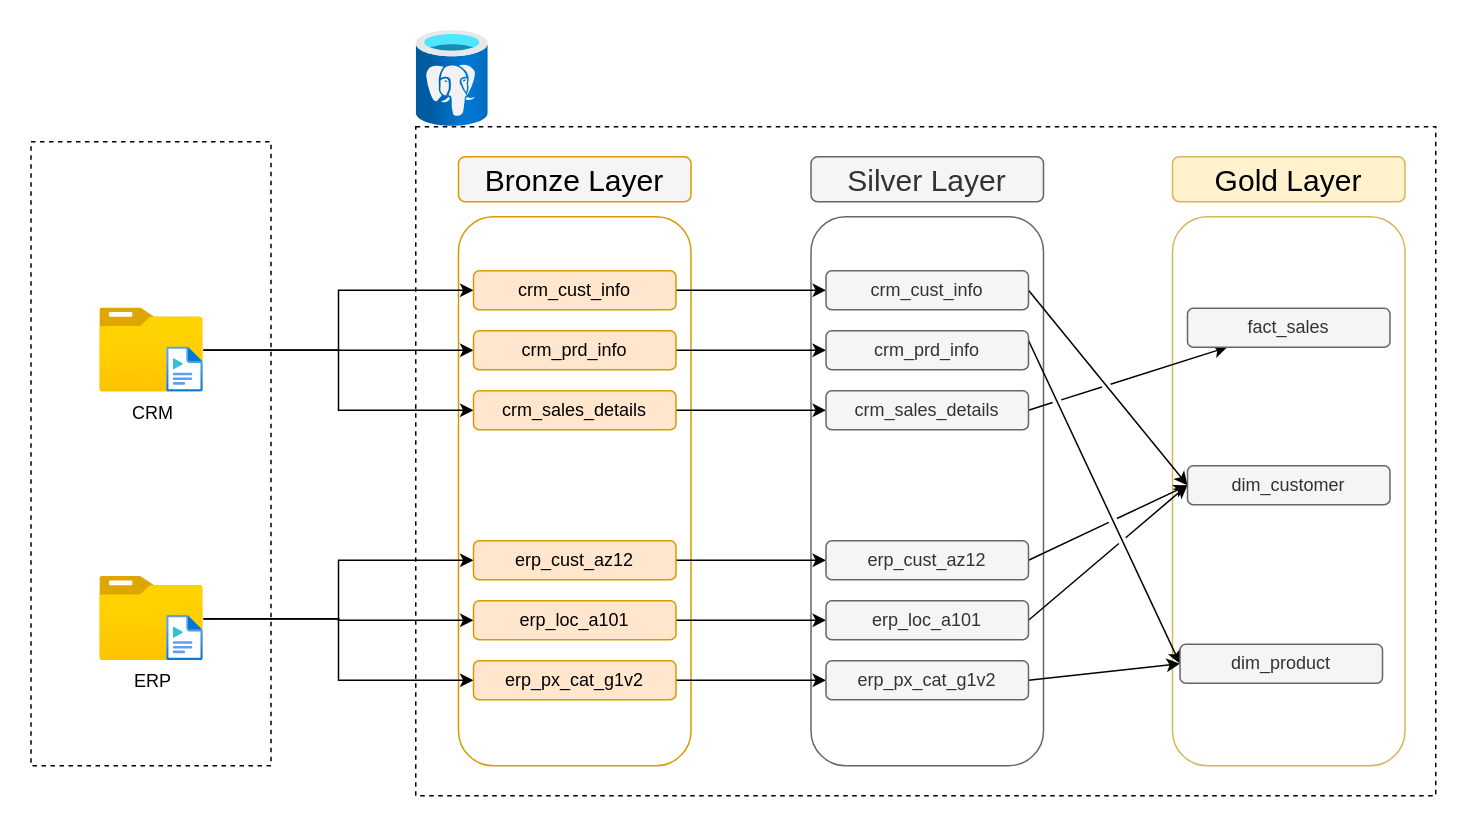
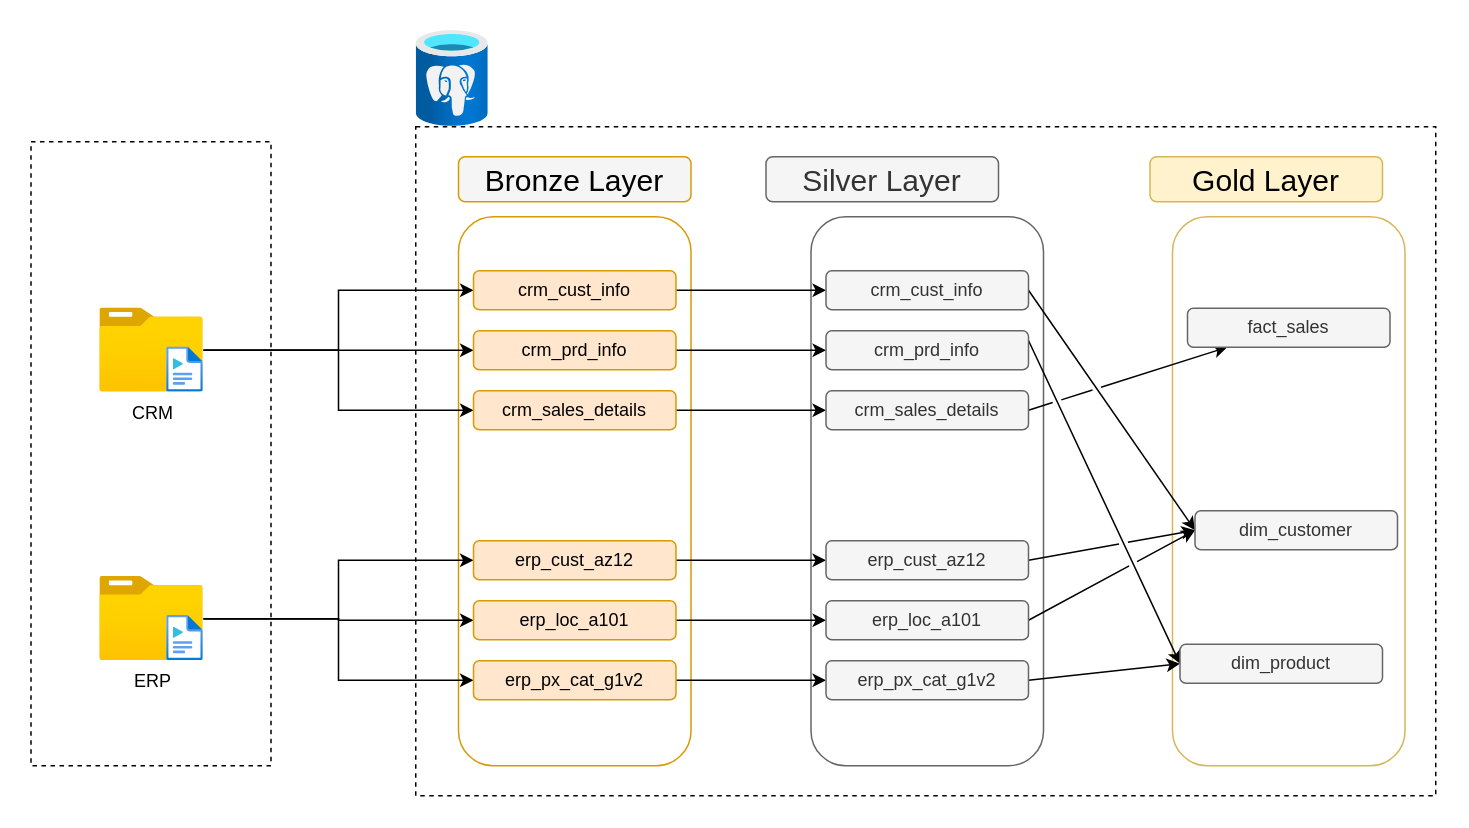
(927, 179) -> (882, 179)
(1289, 179) -> (1266, 179)
(1289, 485) -> (1296, 530)
